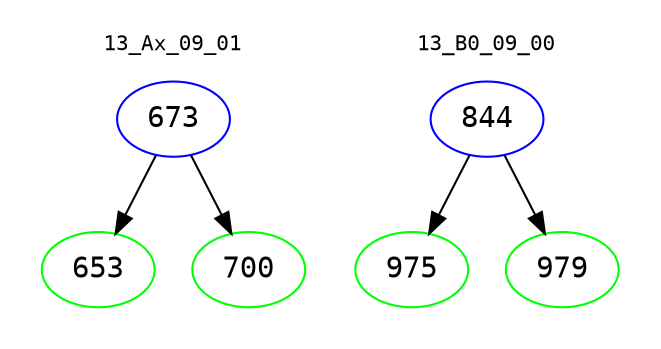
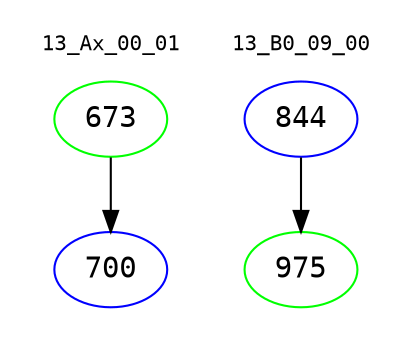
(173, 45) -> (112, 45)
(173, 119) -> (111, 119)
(98, 270) -> none
(249, 270) -> (111, 270)
(562, 270) -> none
